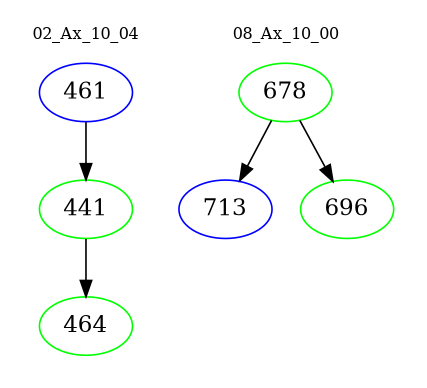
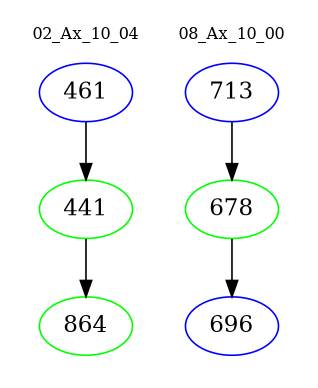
(260, 143) -> (232, 143)
(347, 209) -> (232, 326)
(86, 326) -> (86, 326)
